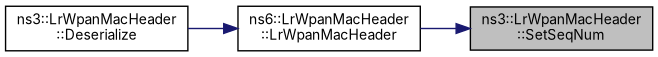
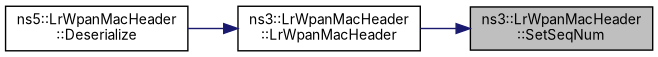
(97, 29) -> (97, 29)
(329, 29) -> (329, 29)
